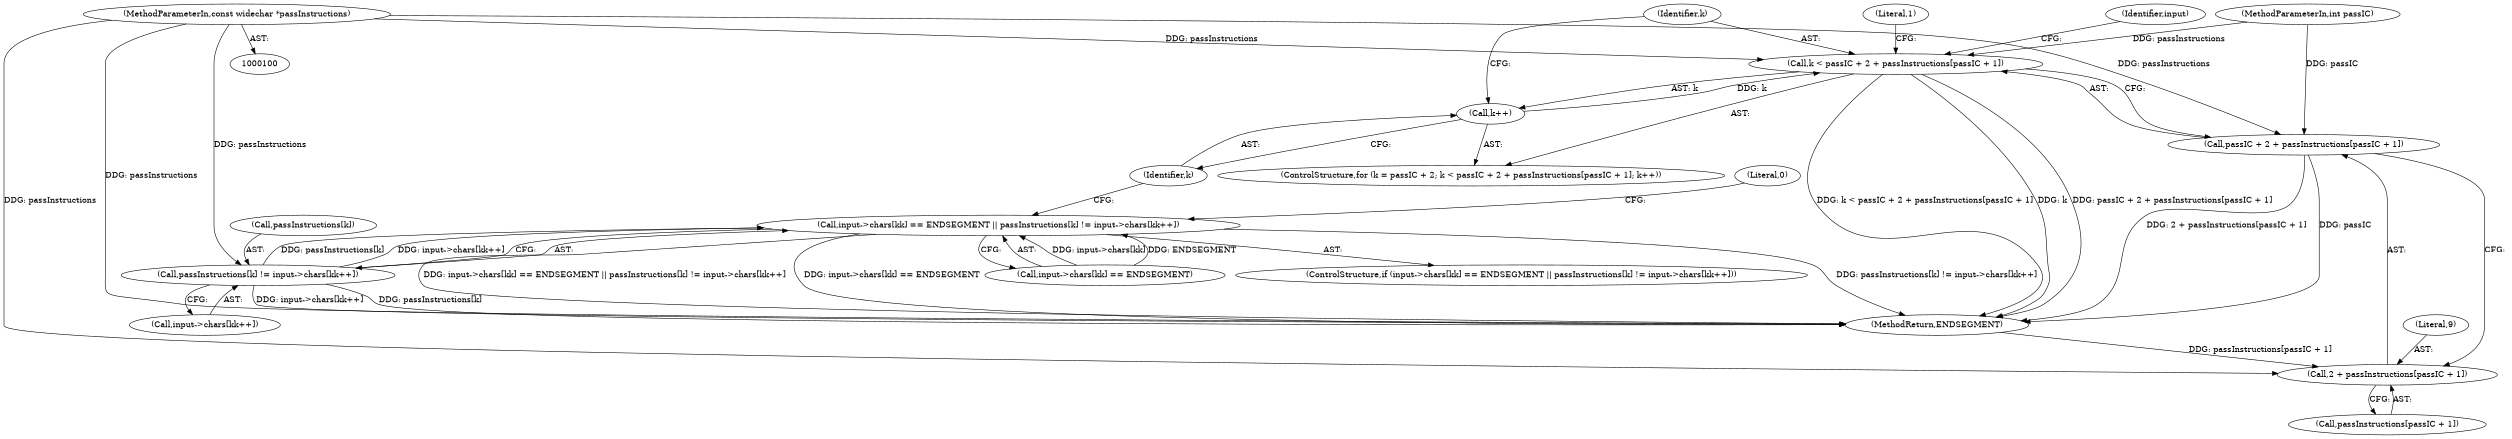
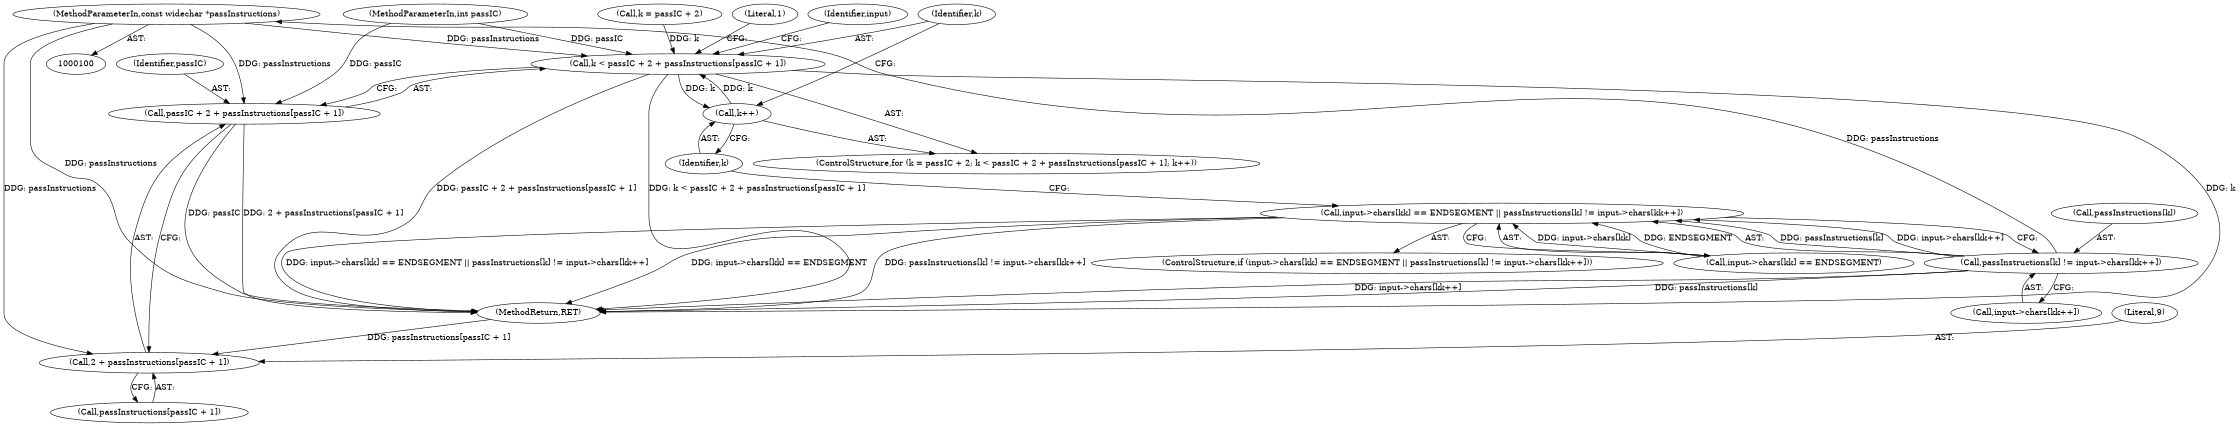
none -> (660, 14)
(2179, 39) -> (597, 39)
none -> (170, 64)
(1685, 89) -> (700, 89)
(214, 145) -> (1182, 113)
(1768, 176) -> none
(1937, 325) -> (538, 313)
